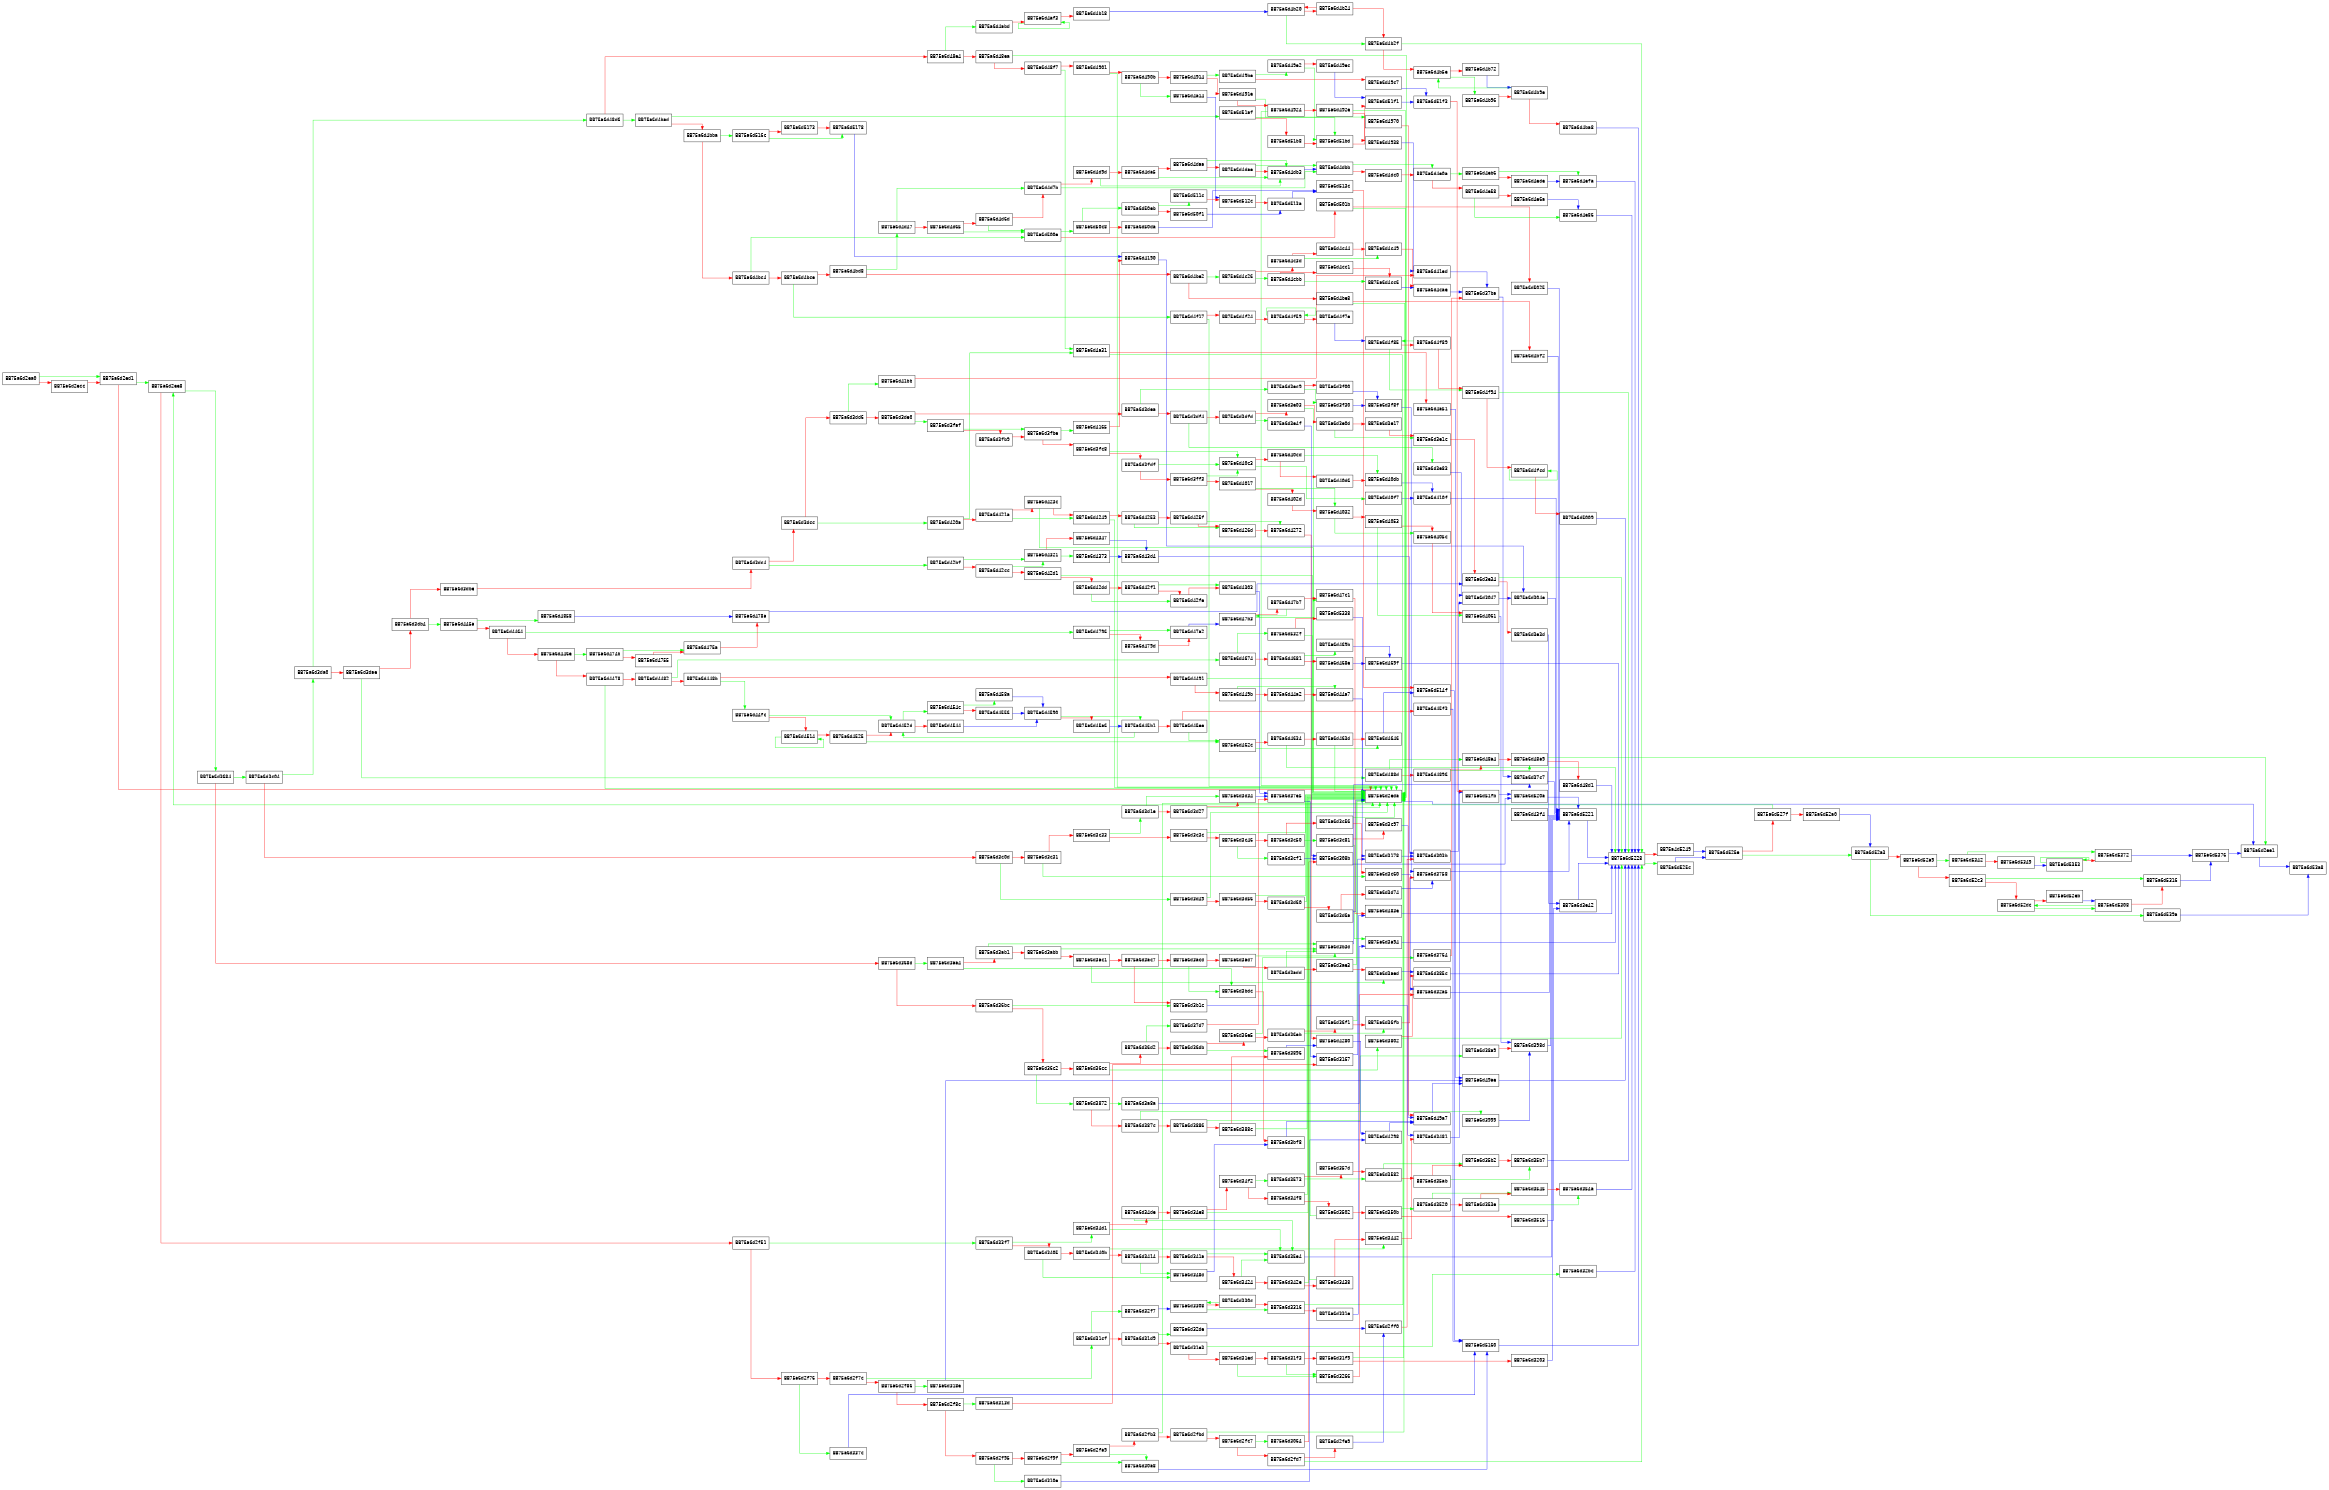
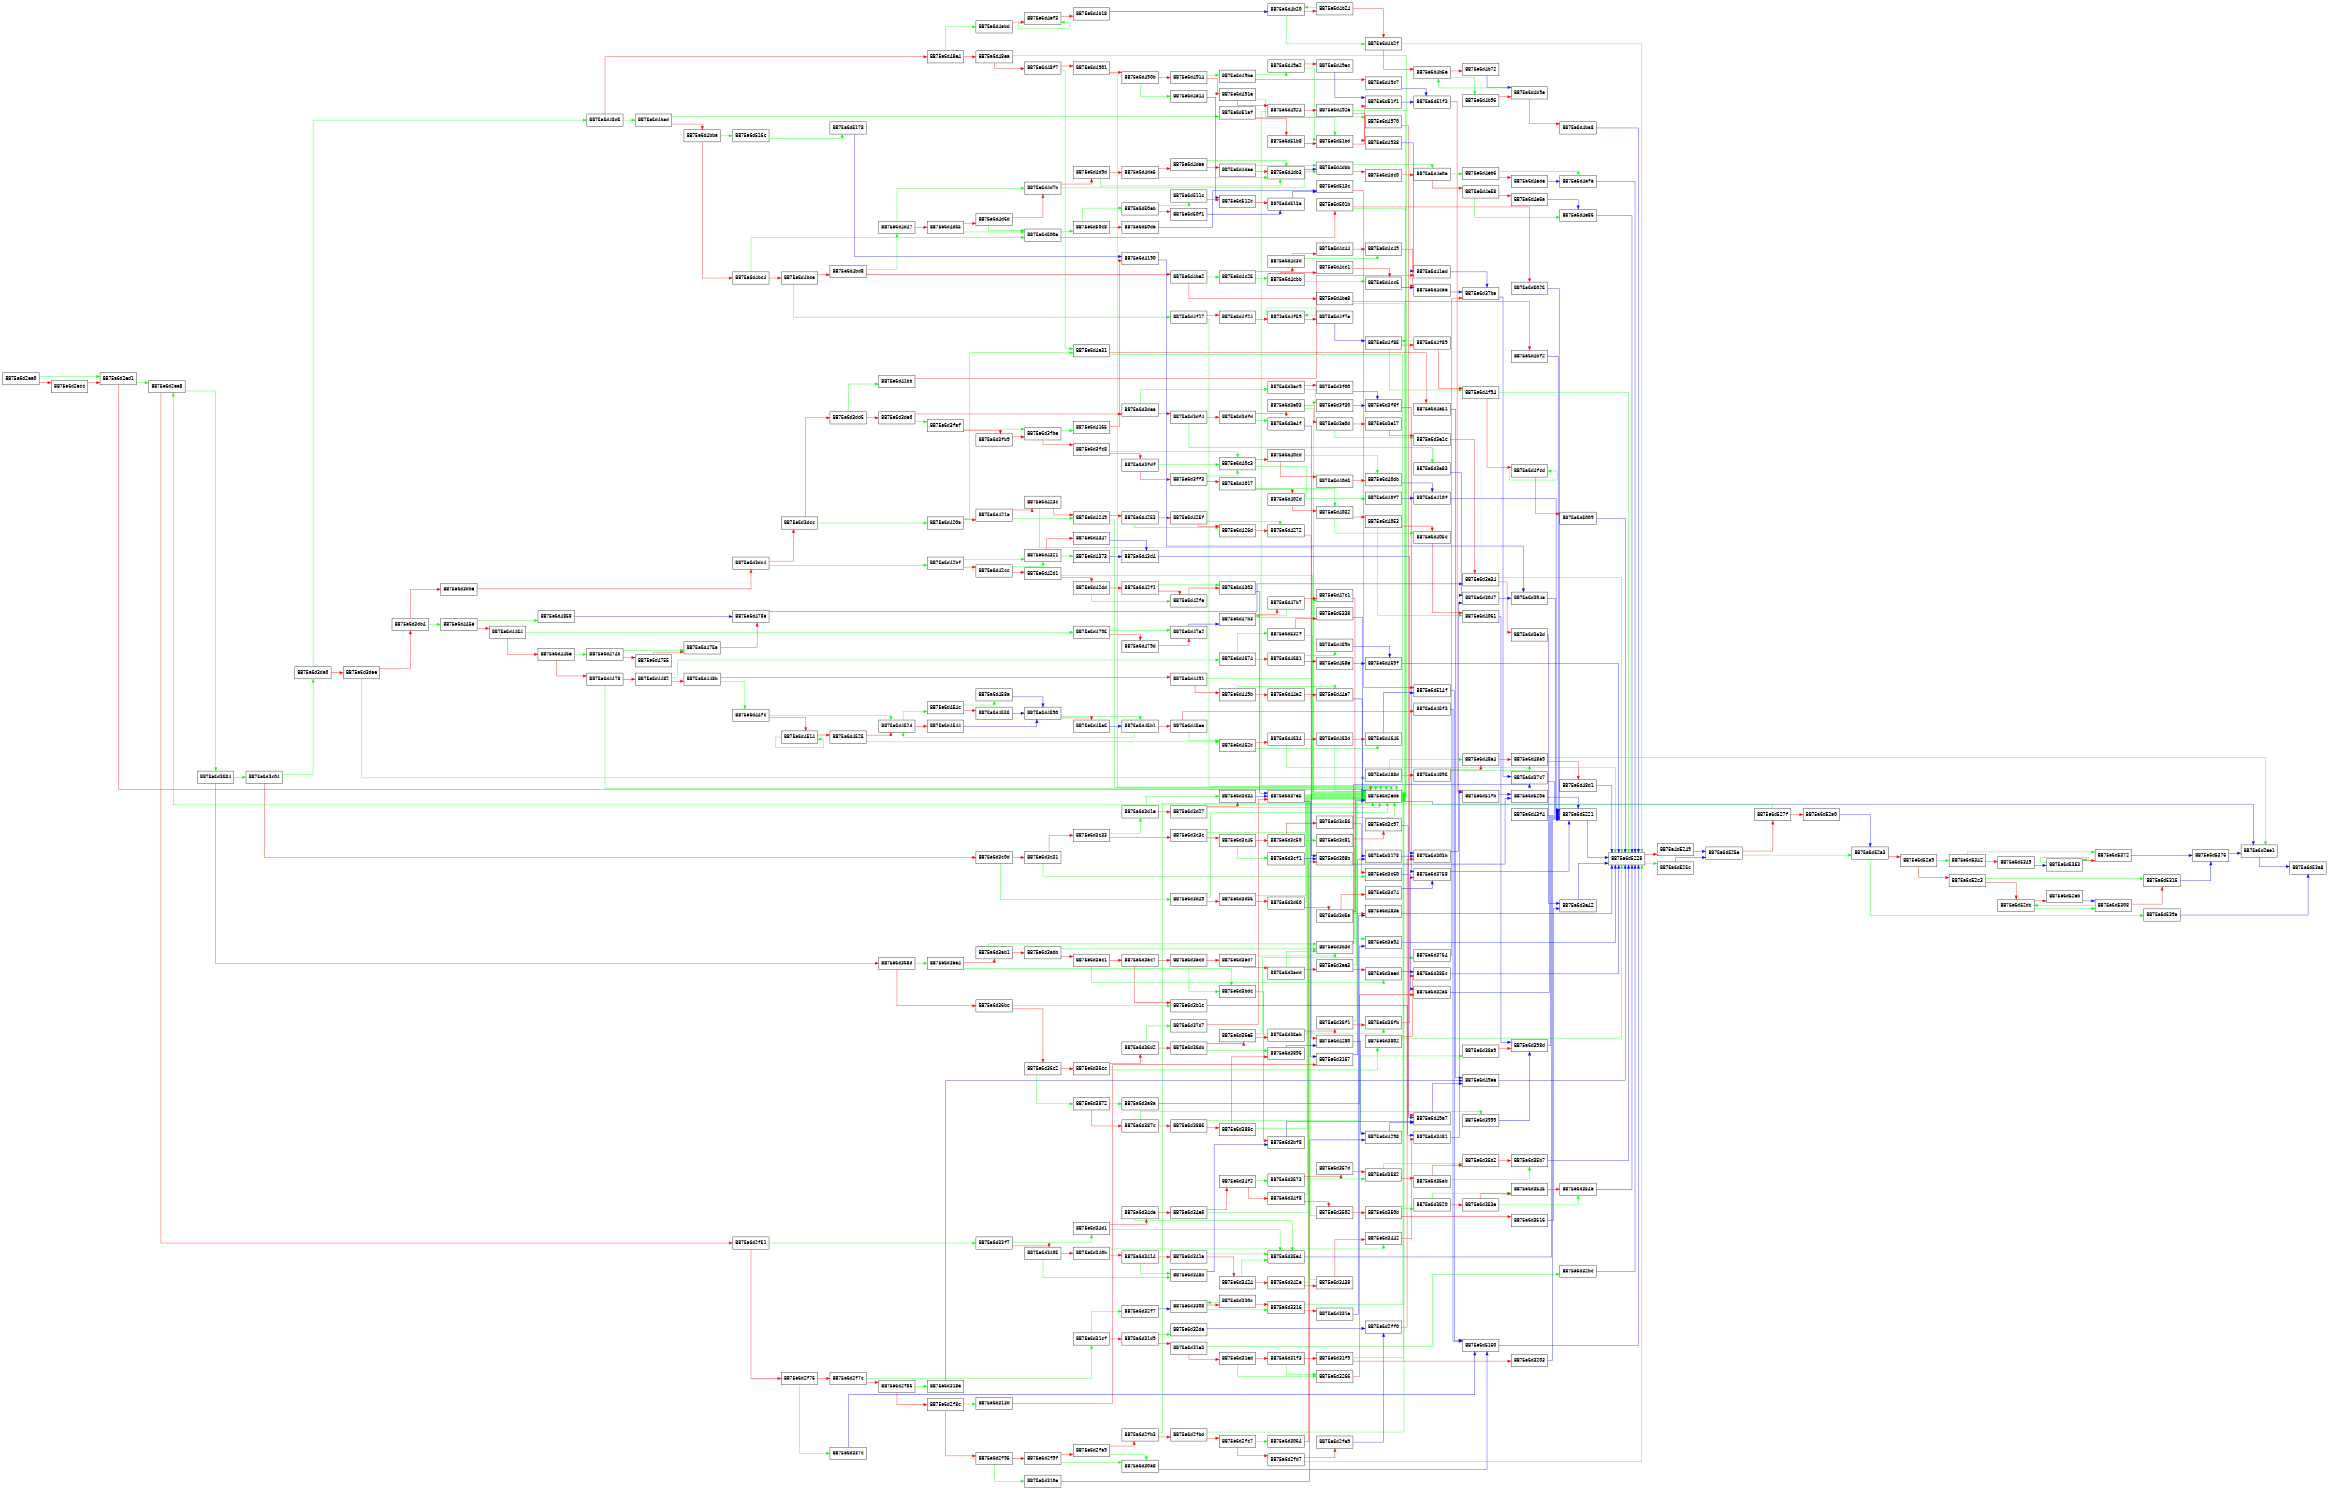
(1312, 7) -> (1312, 7)
(799, 128) -> none
(1286, 317) -> (1286, 317)
